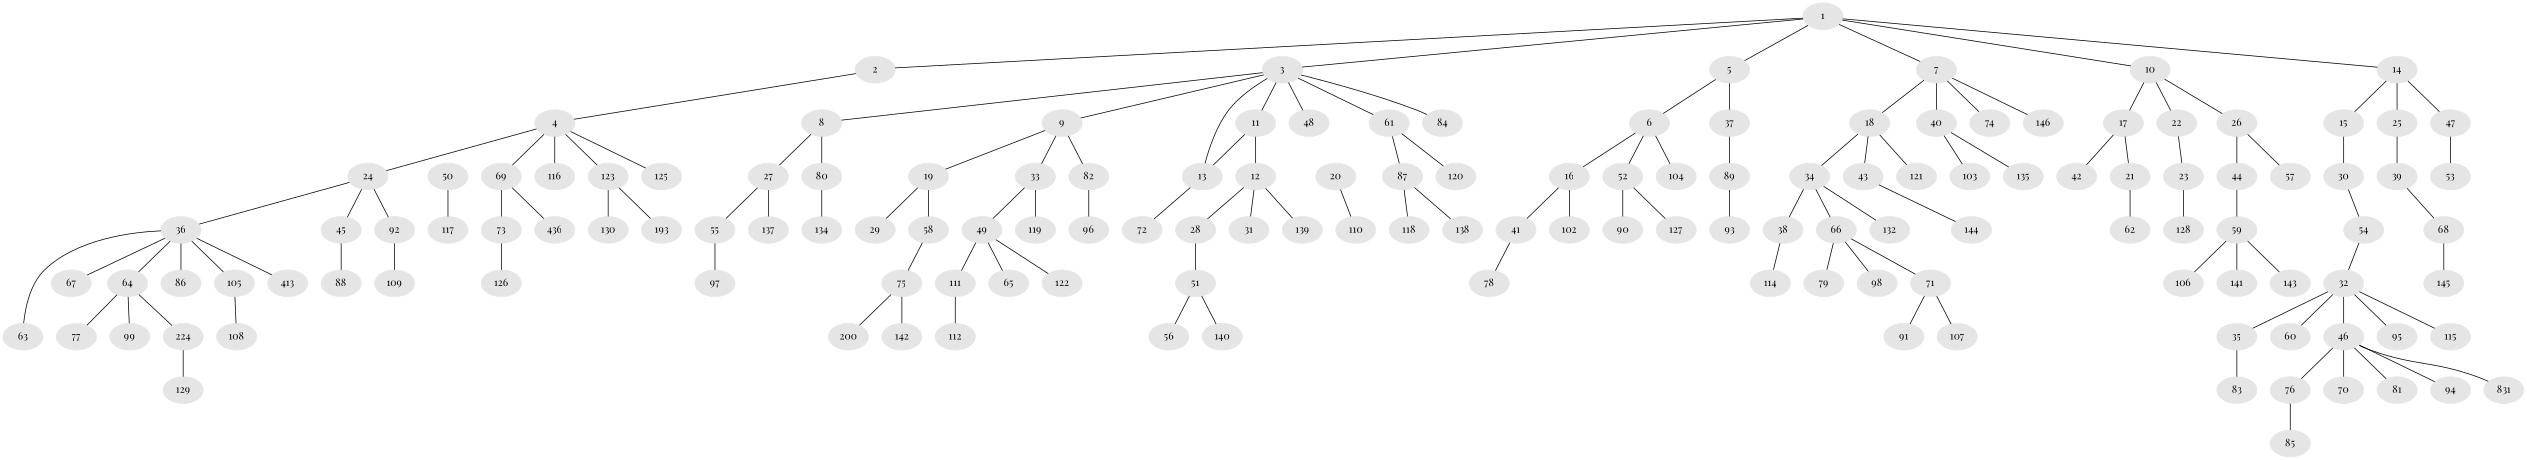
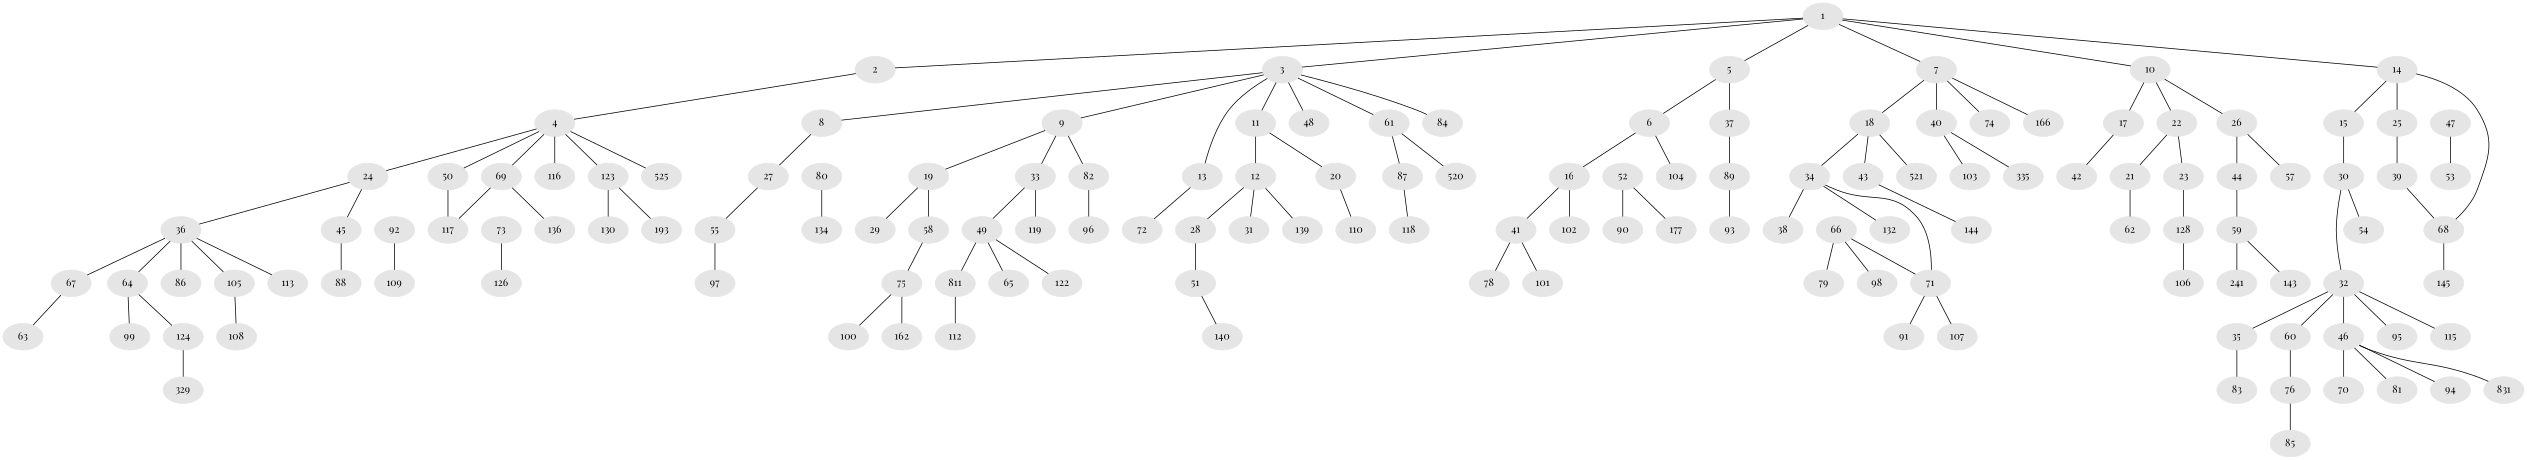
(2424, 96) -> (2487, 132)
(2043, 123) -> (2043, 123)
none -> (501, 150)
(822, 150) -> none
(1229, 150) -> (1296, 150)
(1636, 150) -> none
(2127, 150) -> (2153, 150)
(662, 177) -> (662, 177)
(1456, 177) -> (1456, 177)
(1916, 177) -> (1916, 177)
(2023, 177) -> (2023, 177)
(381, 203) -> none
(501, 203) -> (475, 203)
(1823, 203) -> (1900, 204)
(555, 230) -> (555, 230)
(768, 230) -> none
(1463, 230) -> none
(1676, 230) -> (1676, 230)
(72, 251) -> (47, 310)
(2354, 256) -> (2336, 230)
(2210, 257) -> (2183, 257)
(288, 283) -> (288, 283)
(955, 283) -> (955, 283)
none -> (1543, 283)
(1770, 283) -> none
(2237, 283) -> (2237, 283)
(76, 337) -> none
(183, 337) -> (183, 337)
(848, 337) -> (848, 337)
(902, 337) -> (902, 337)
(1169, 337) -> none
(2317, 363) -> (2290, 363)
(183, 390) -> (183, 390)
